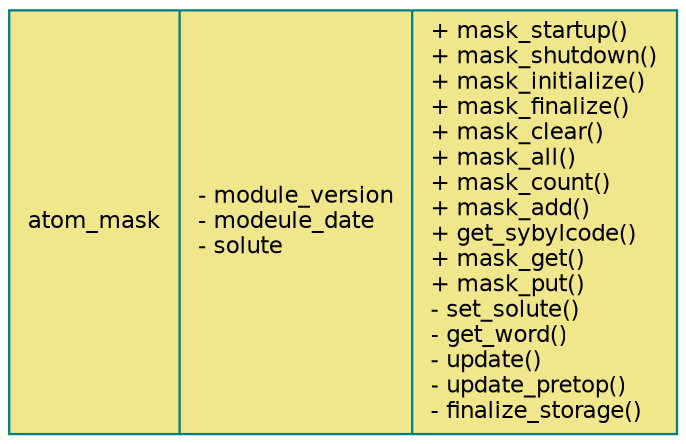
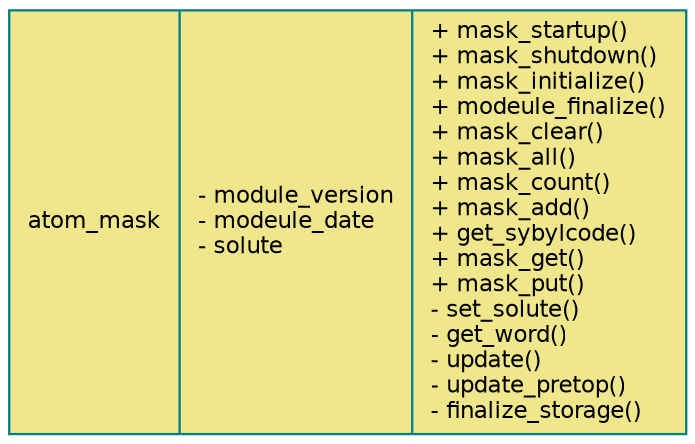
(531, 107) -> (549, 107)
